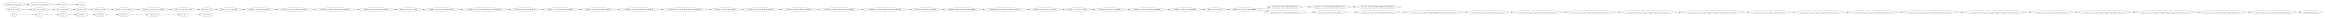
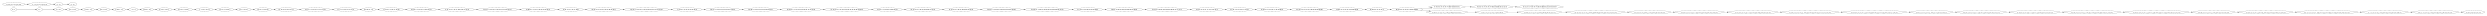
none -> (164, 10)
